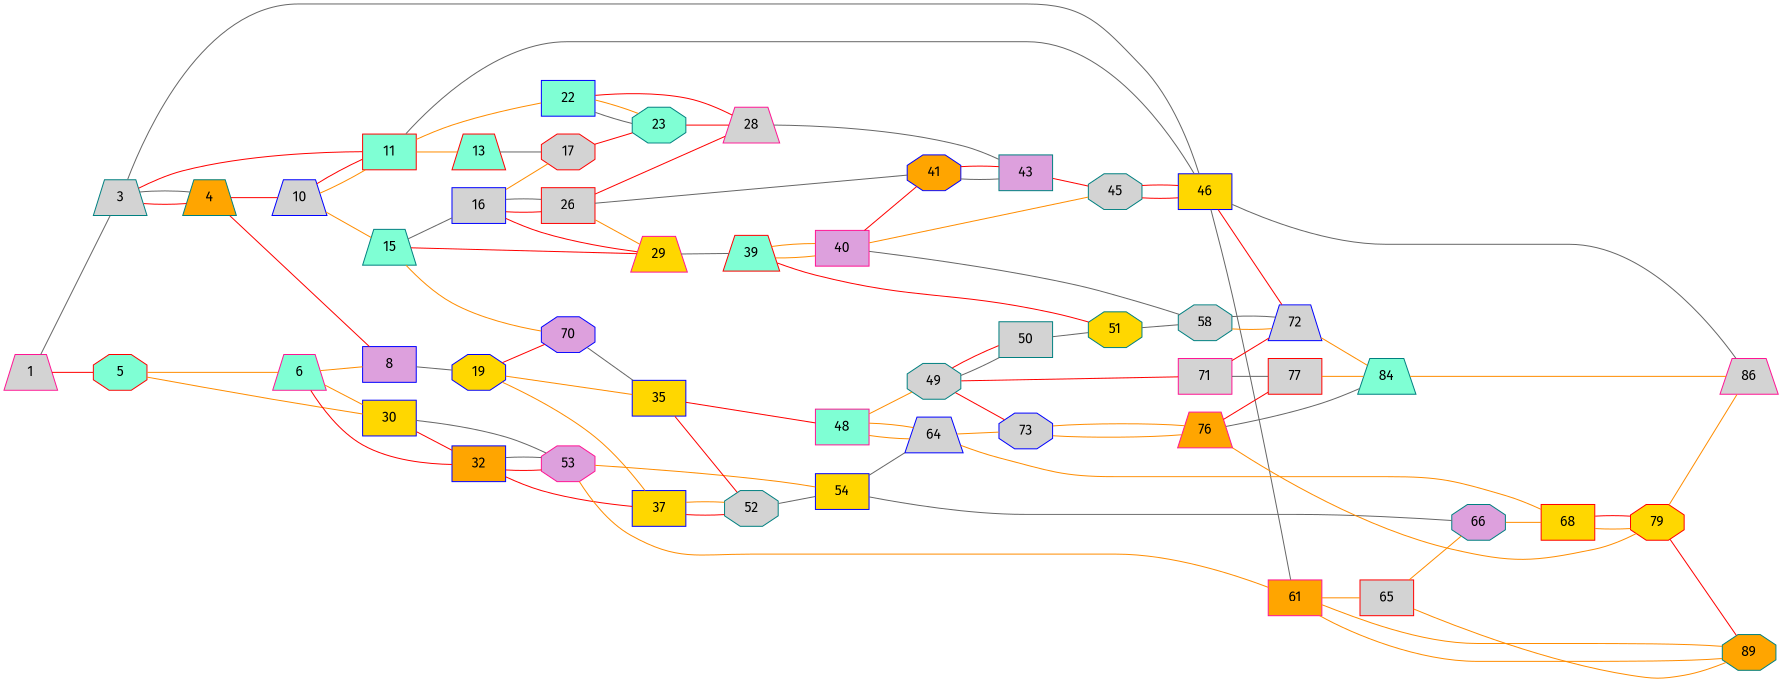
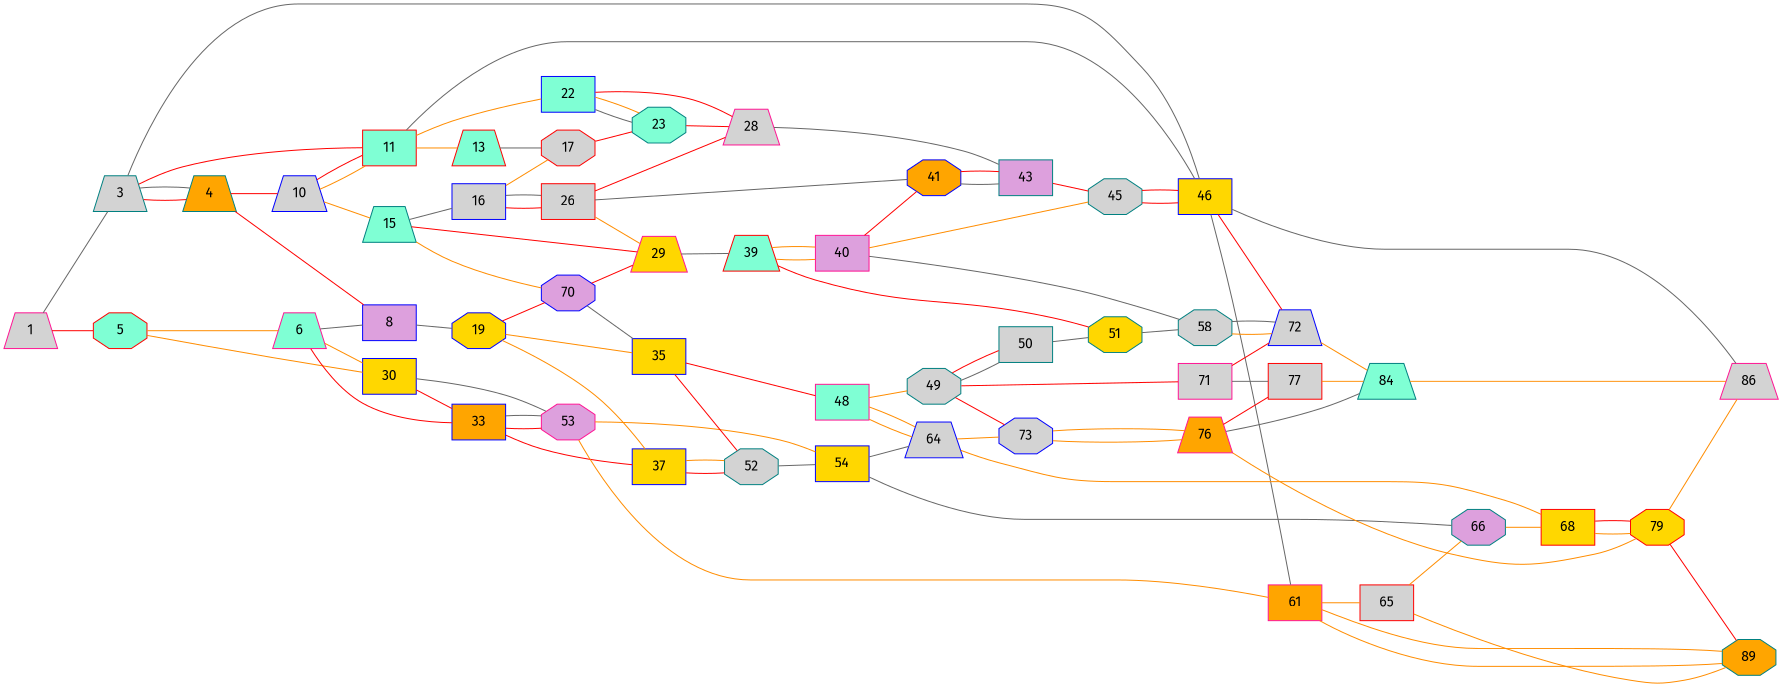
(570, 240) -> (612, 274)
(341, 369) -> (341, 327)
(479, 464) -> (479, 422)
